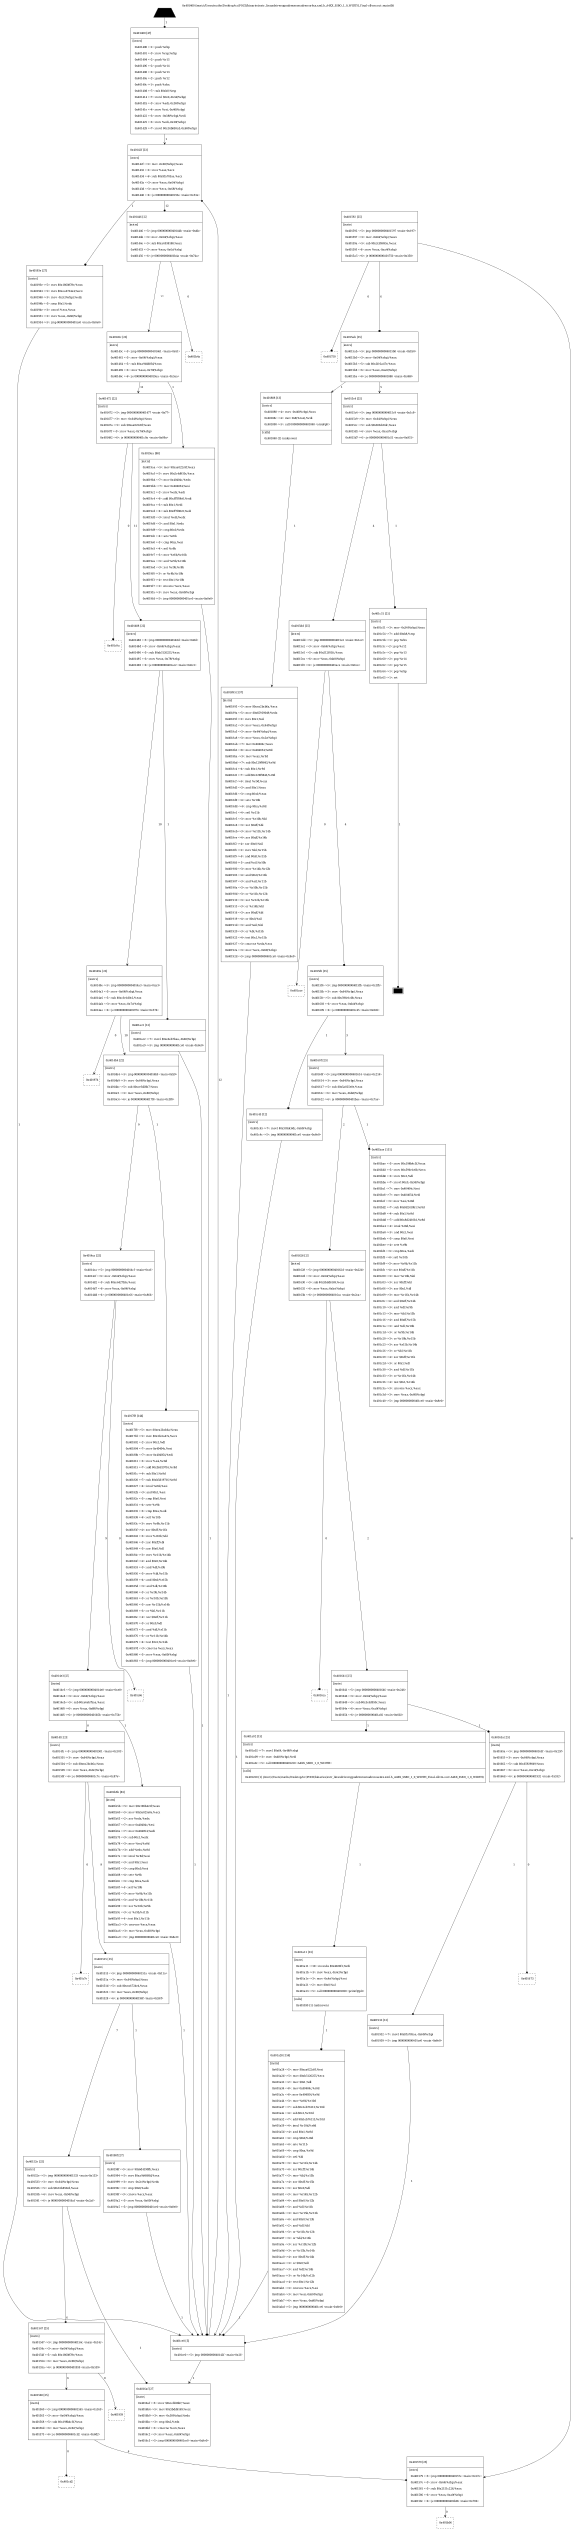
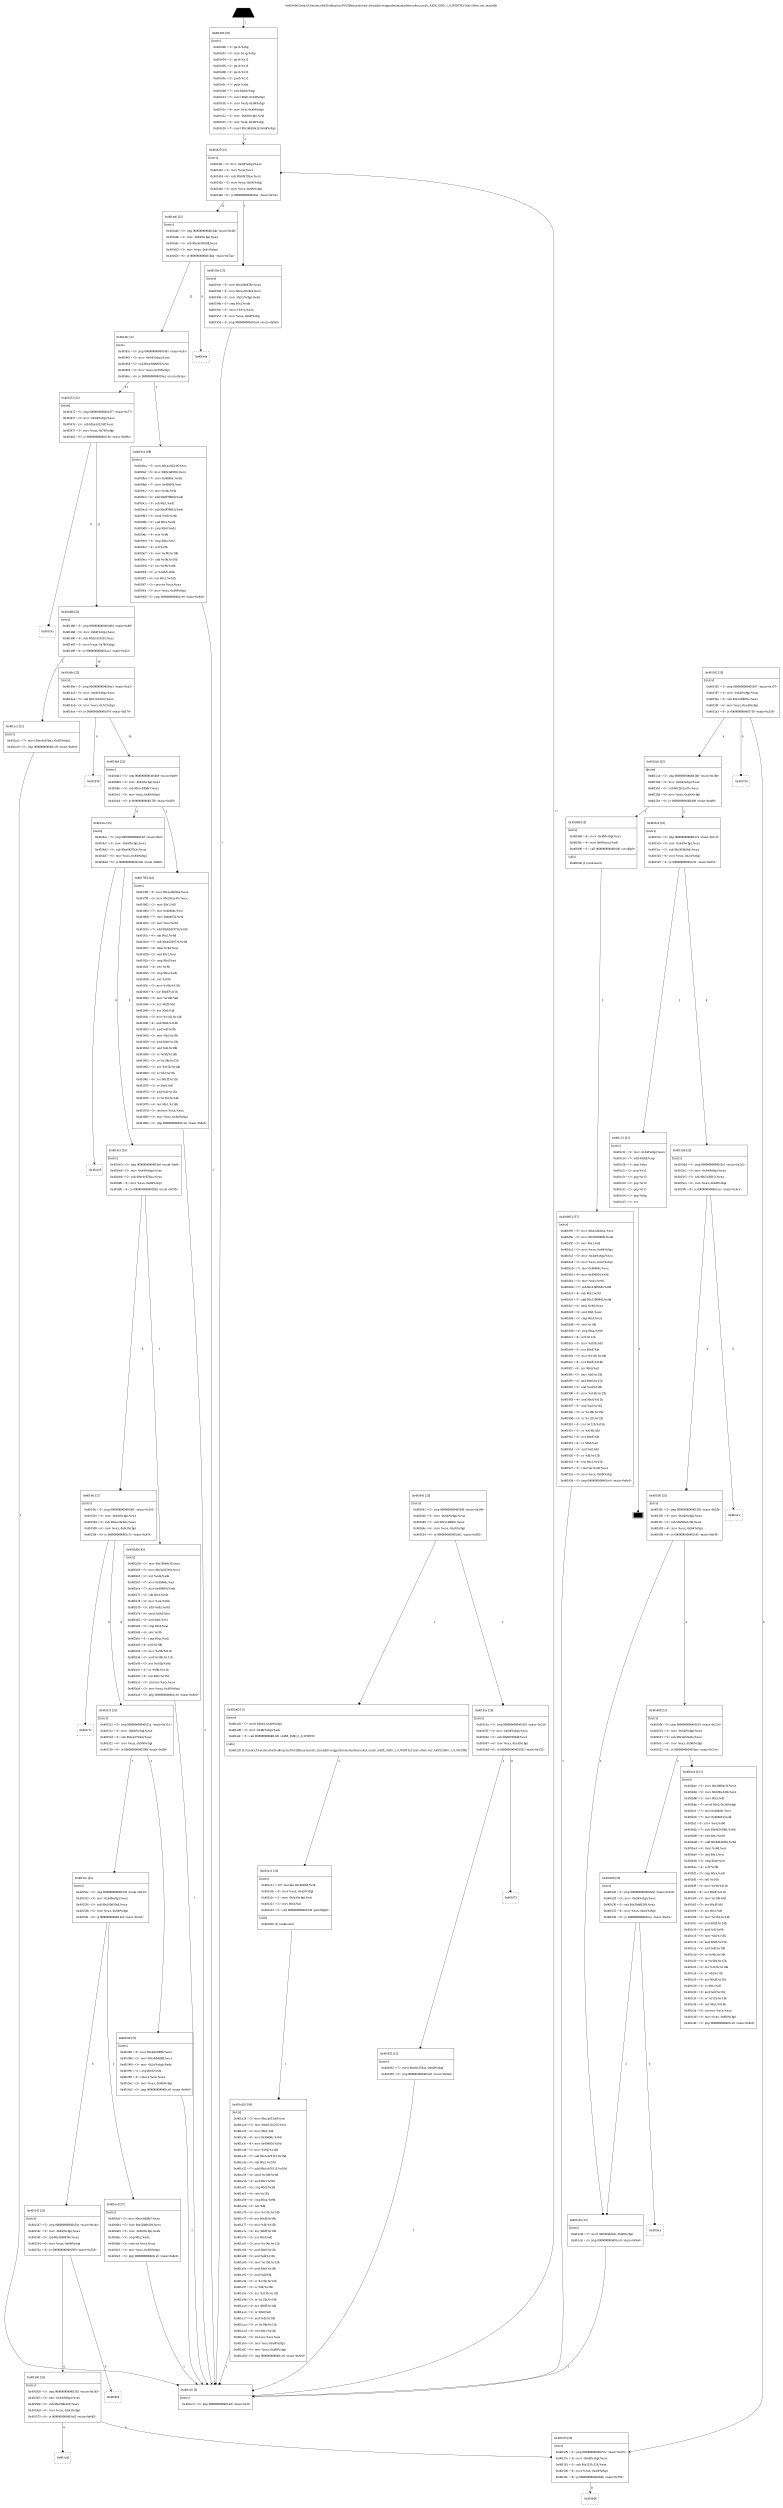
(348, 1485) -> (621, 2068)
(195, 2371) -> (163, 2326)
